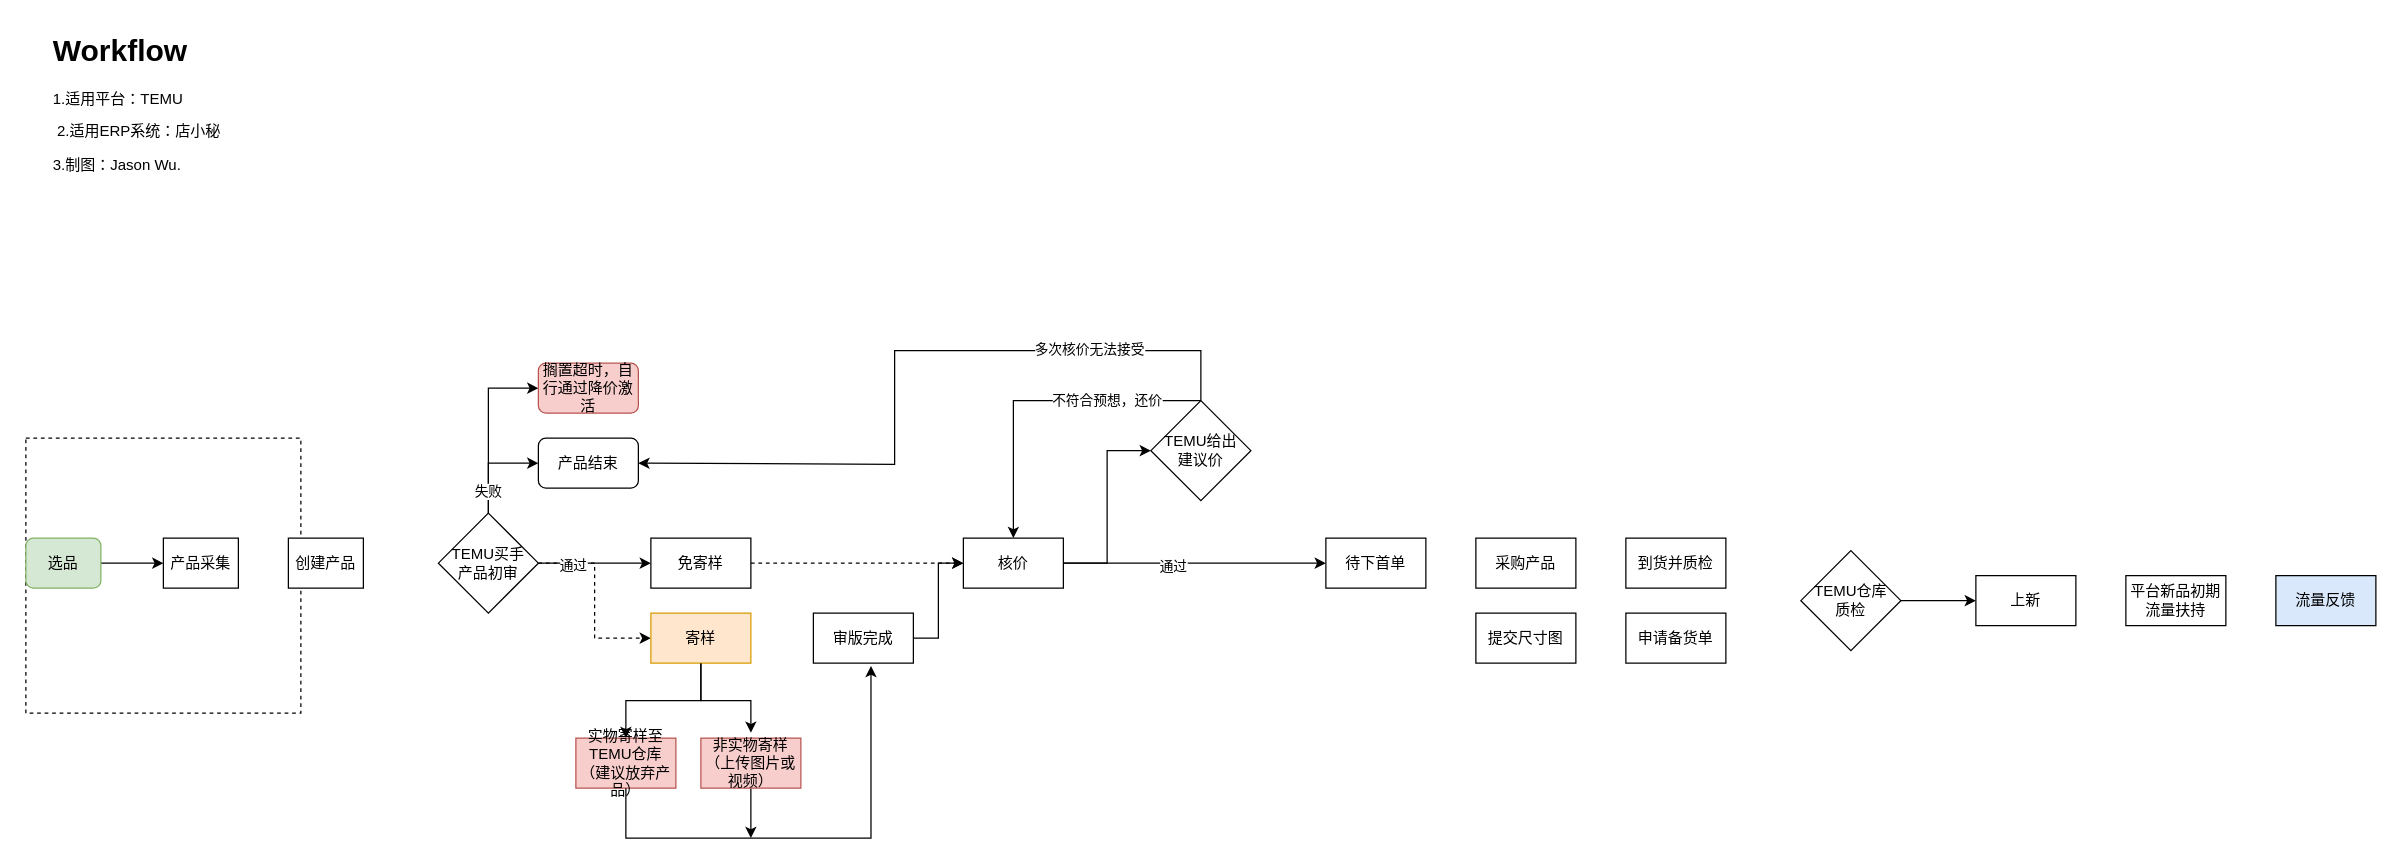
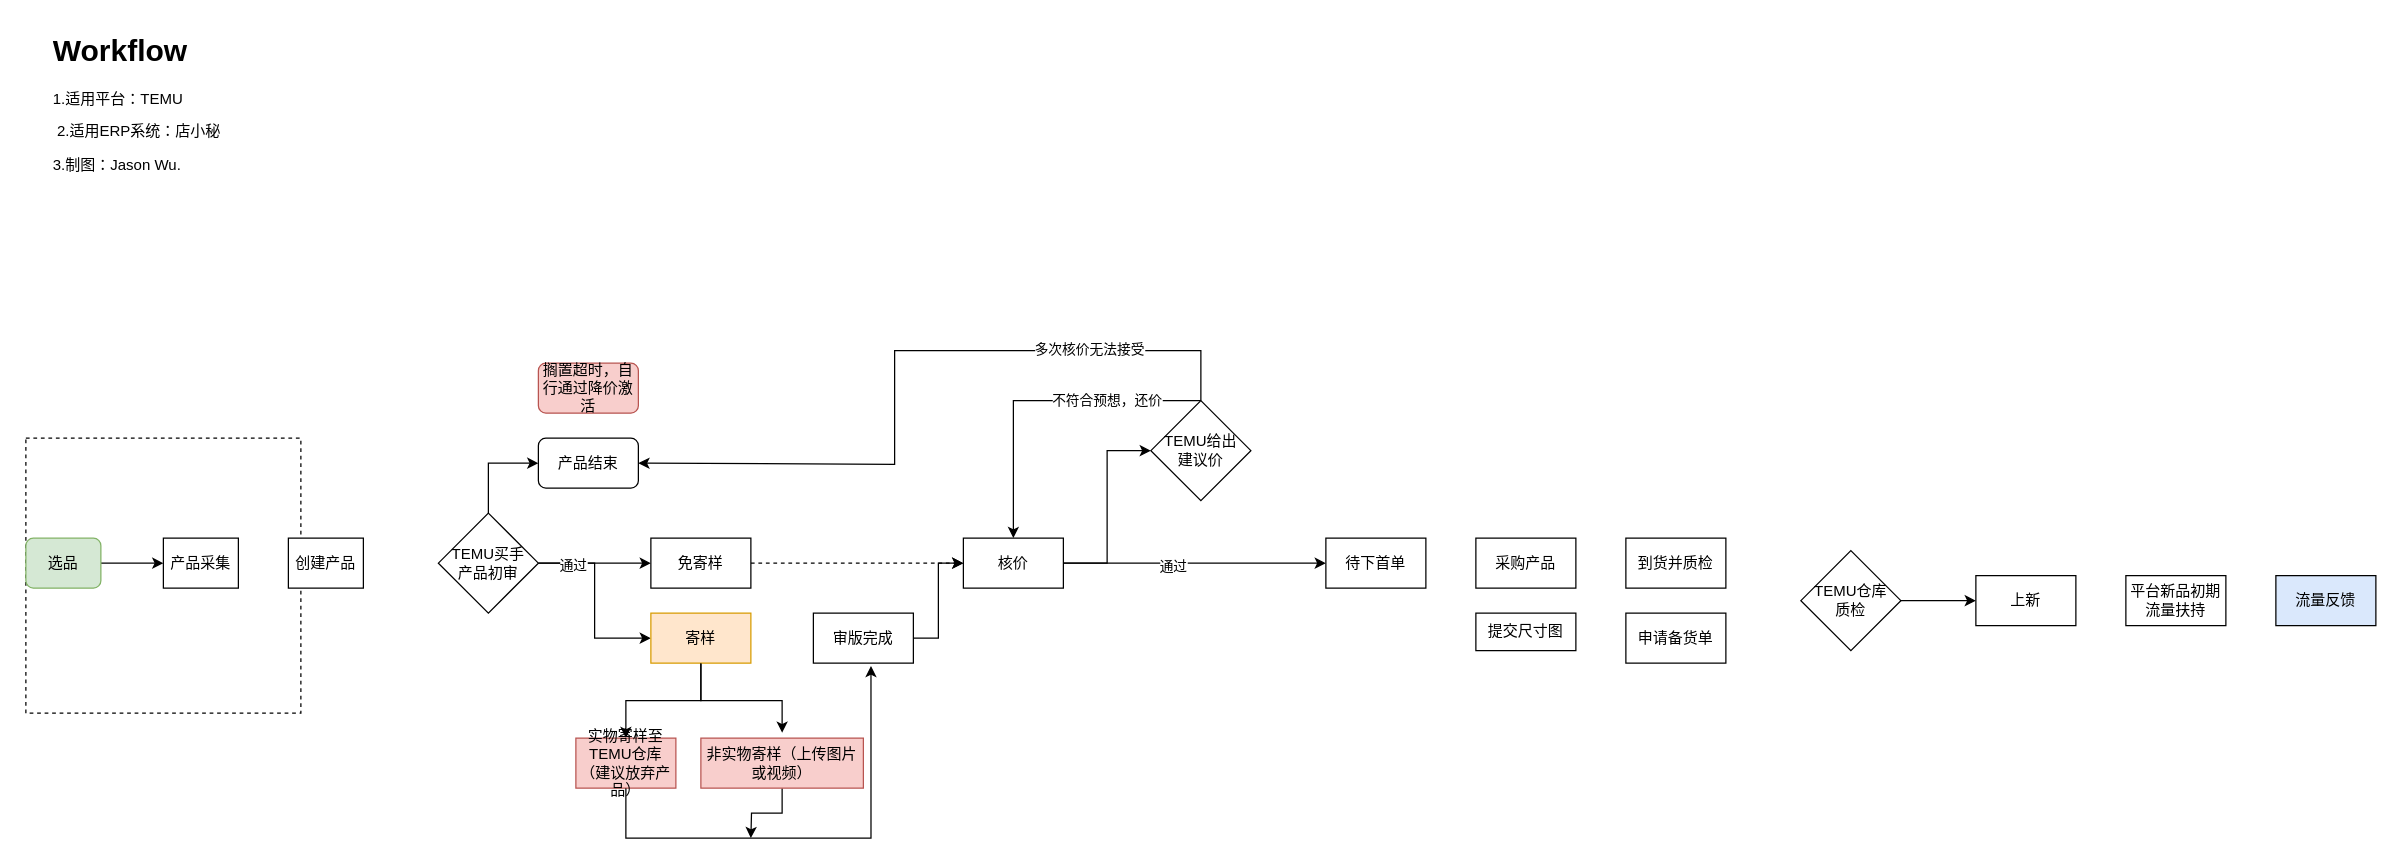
(488, 404) -> none
(594, 626) -> (594, 626)
(1526, 638) -> (1526, 632)
(751, 763) -> (782, 763)
